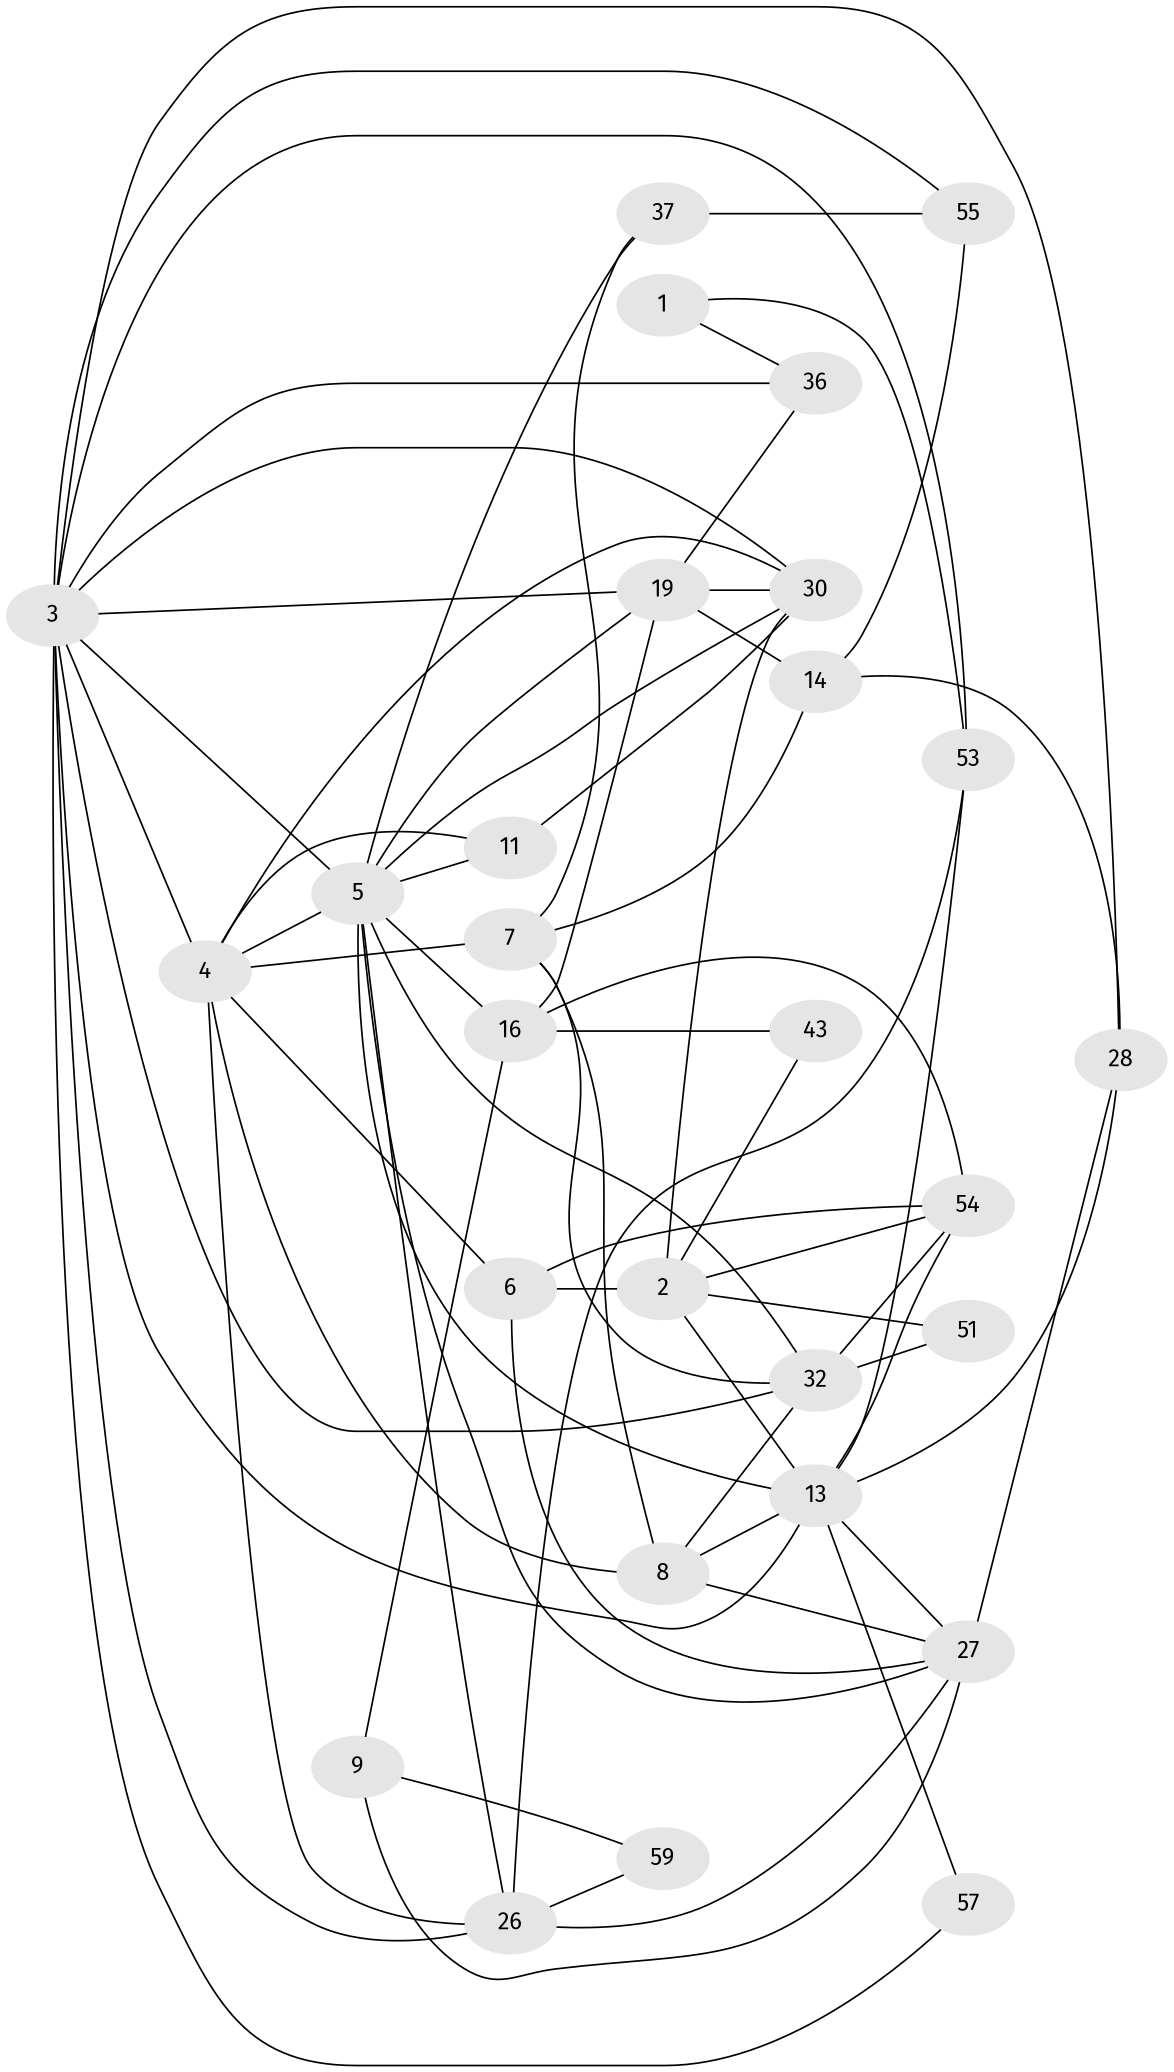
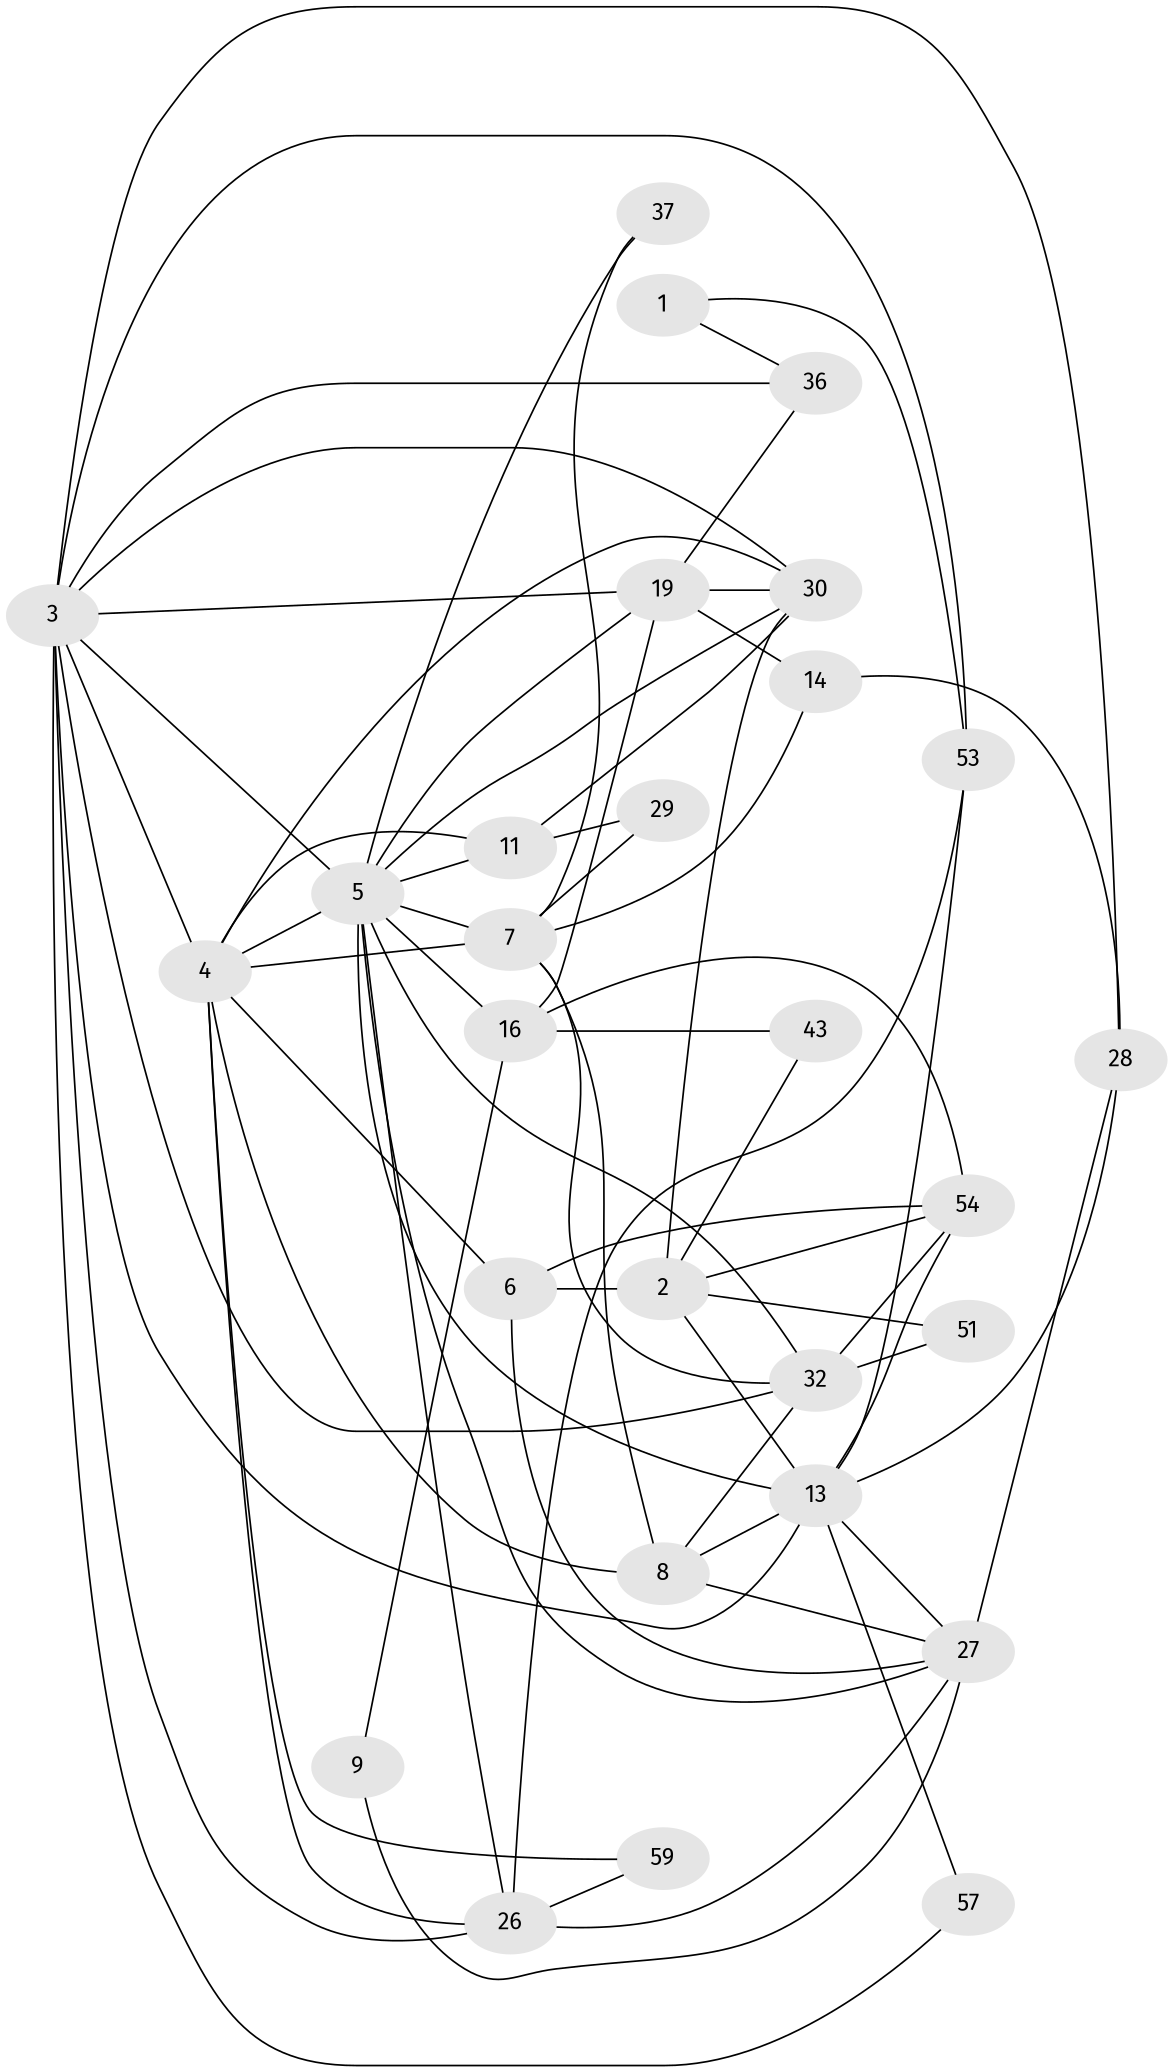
(968, 214) -> none
none -> (663, 811)
none -> (434, 917)
(507, 1807) -> (301, 1788)
